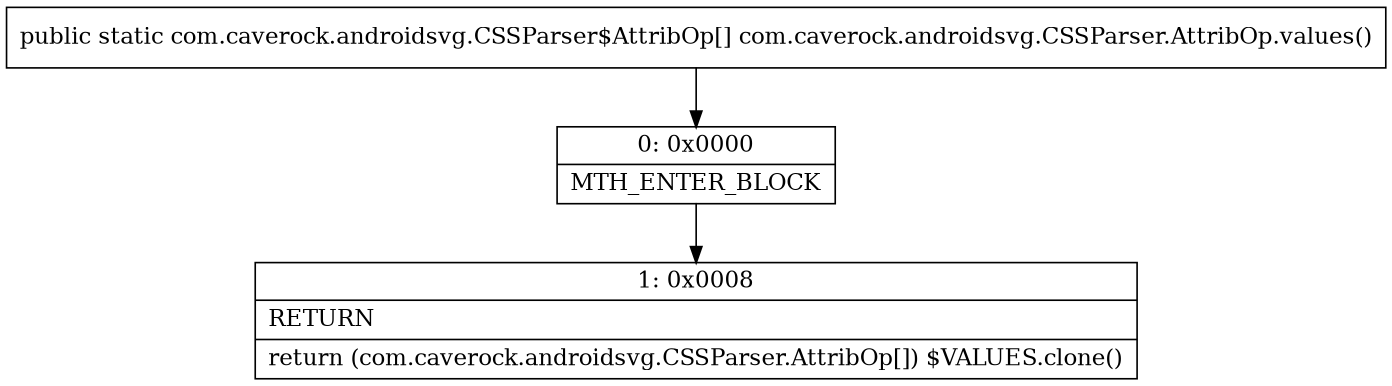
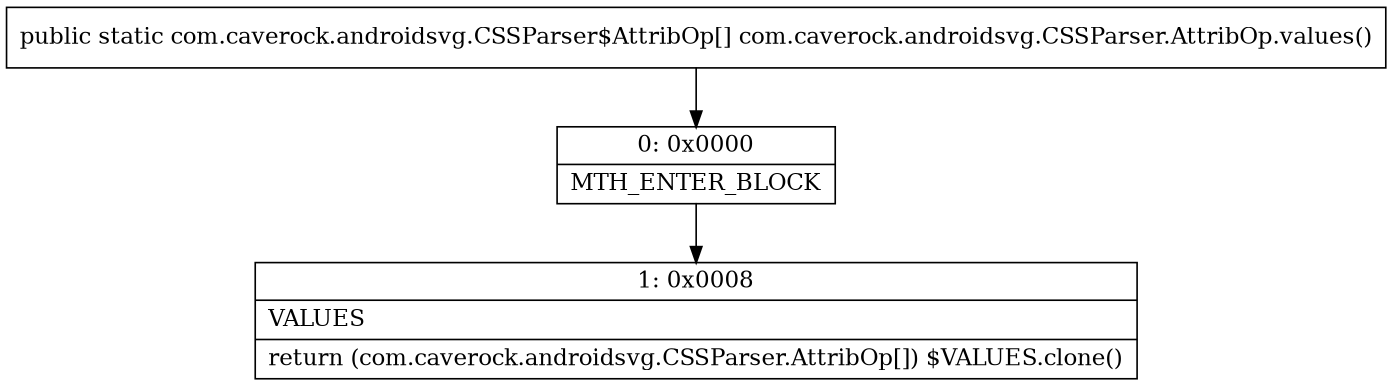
(321, 319) -> (317, 319)
